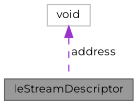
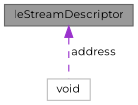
(69, 58) -> (69, 58)
